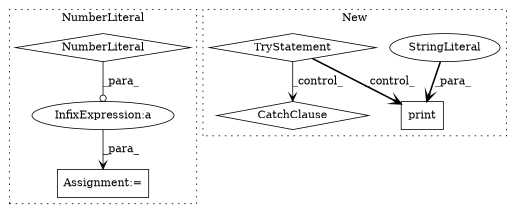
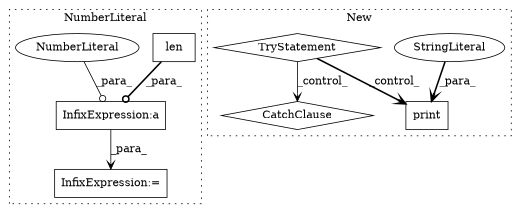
(103, 48) -> (77, 48)
none -> (174, 48)
(103, 116) -> (111, 116)
(103, 183) -> (111, 183)
